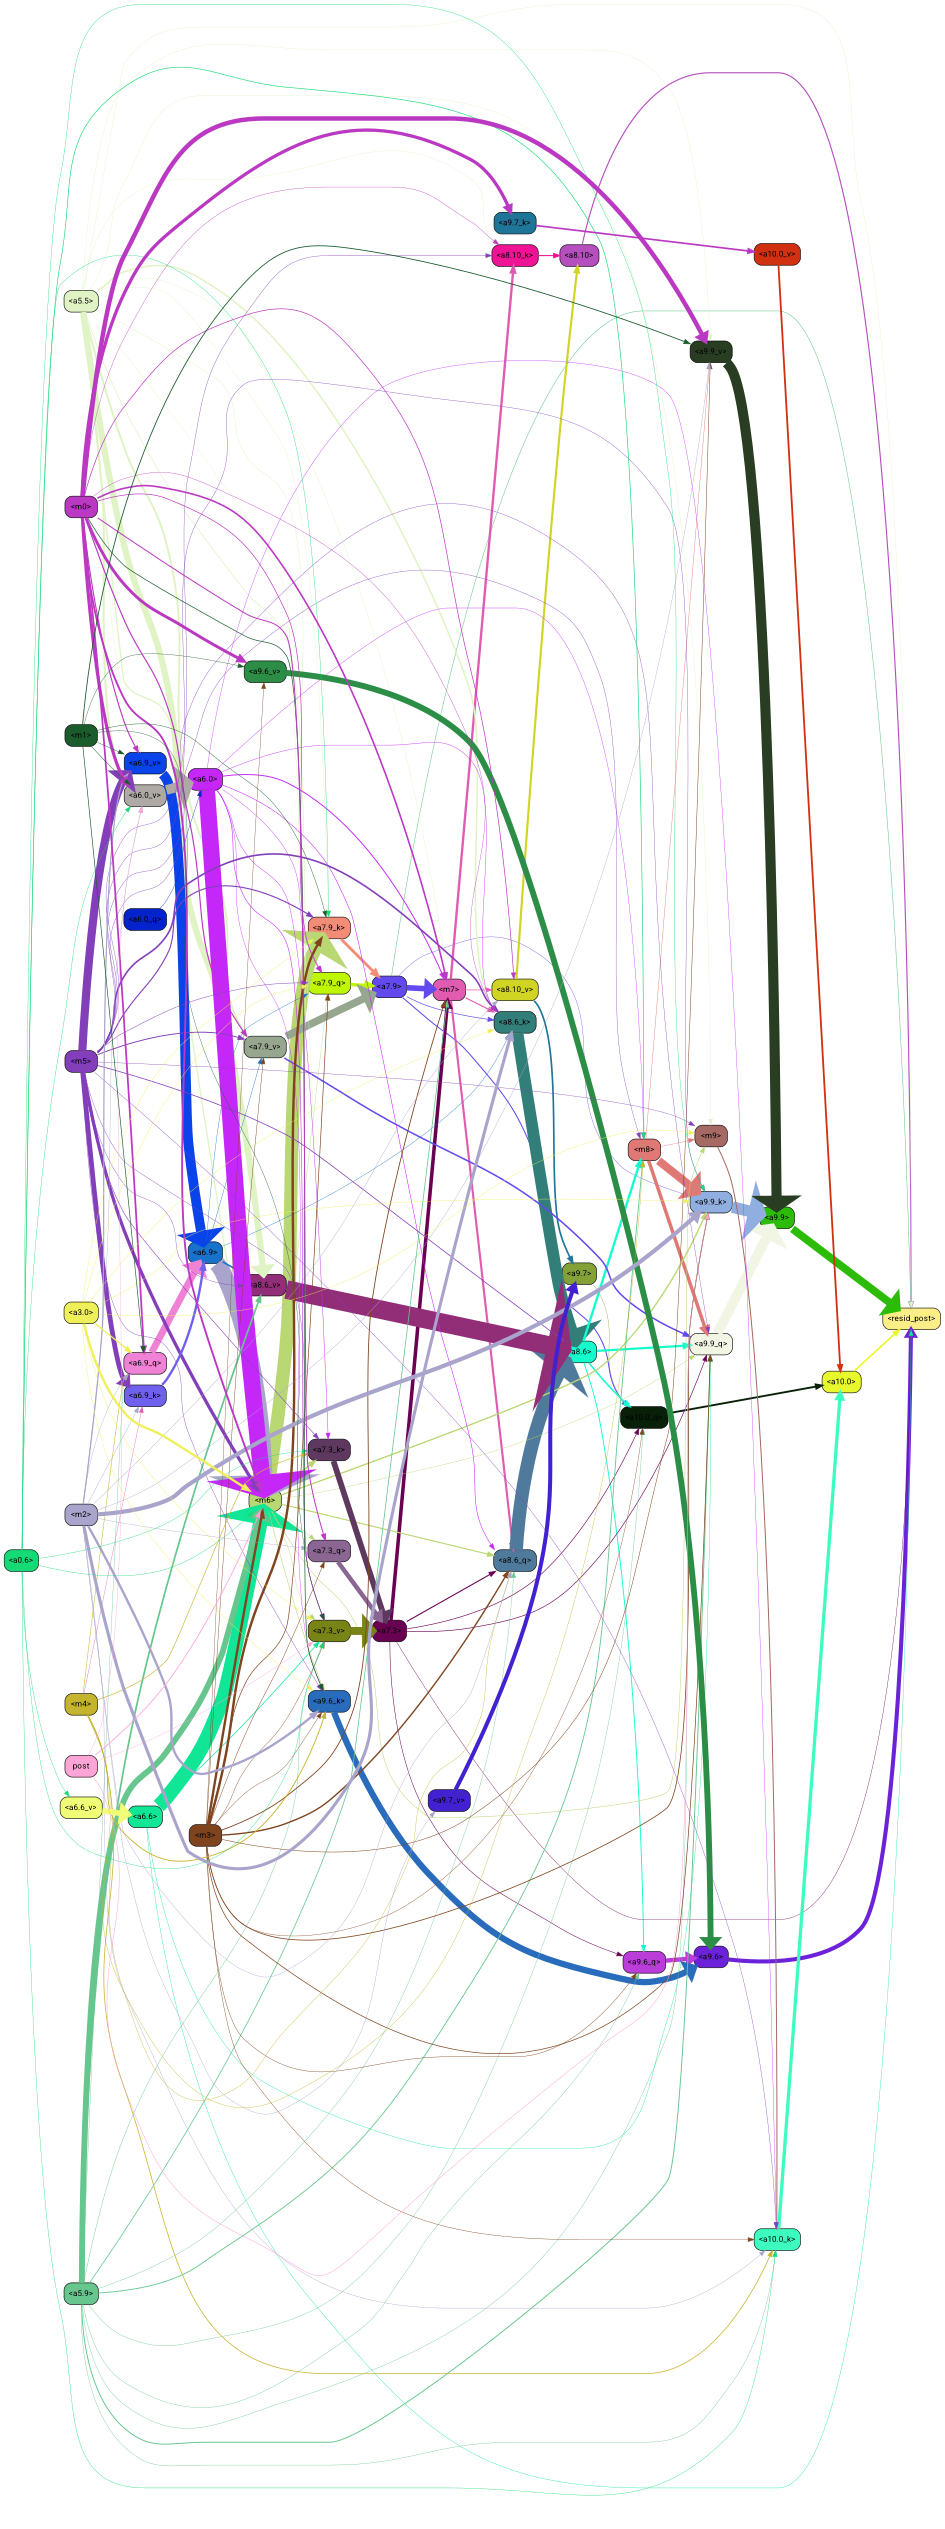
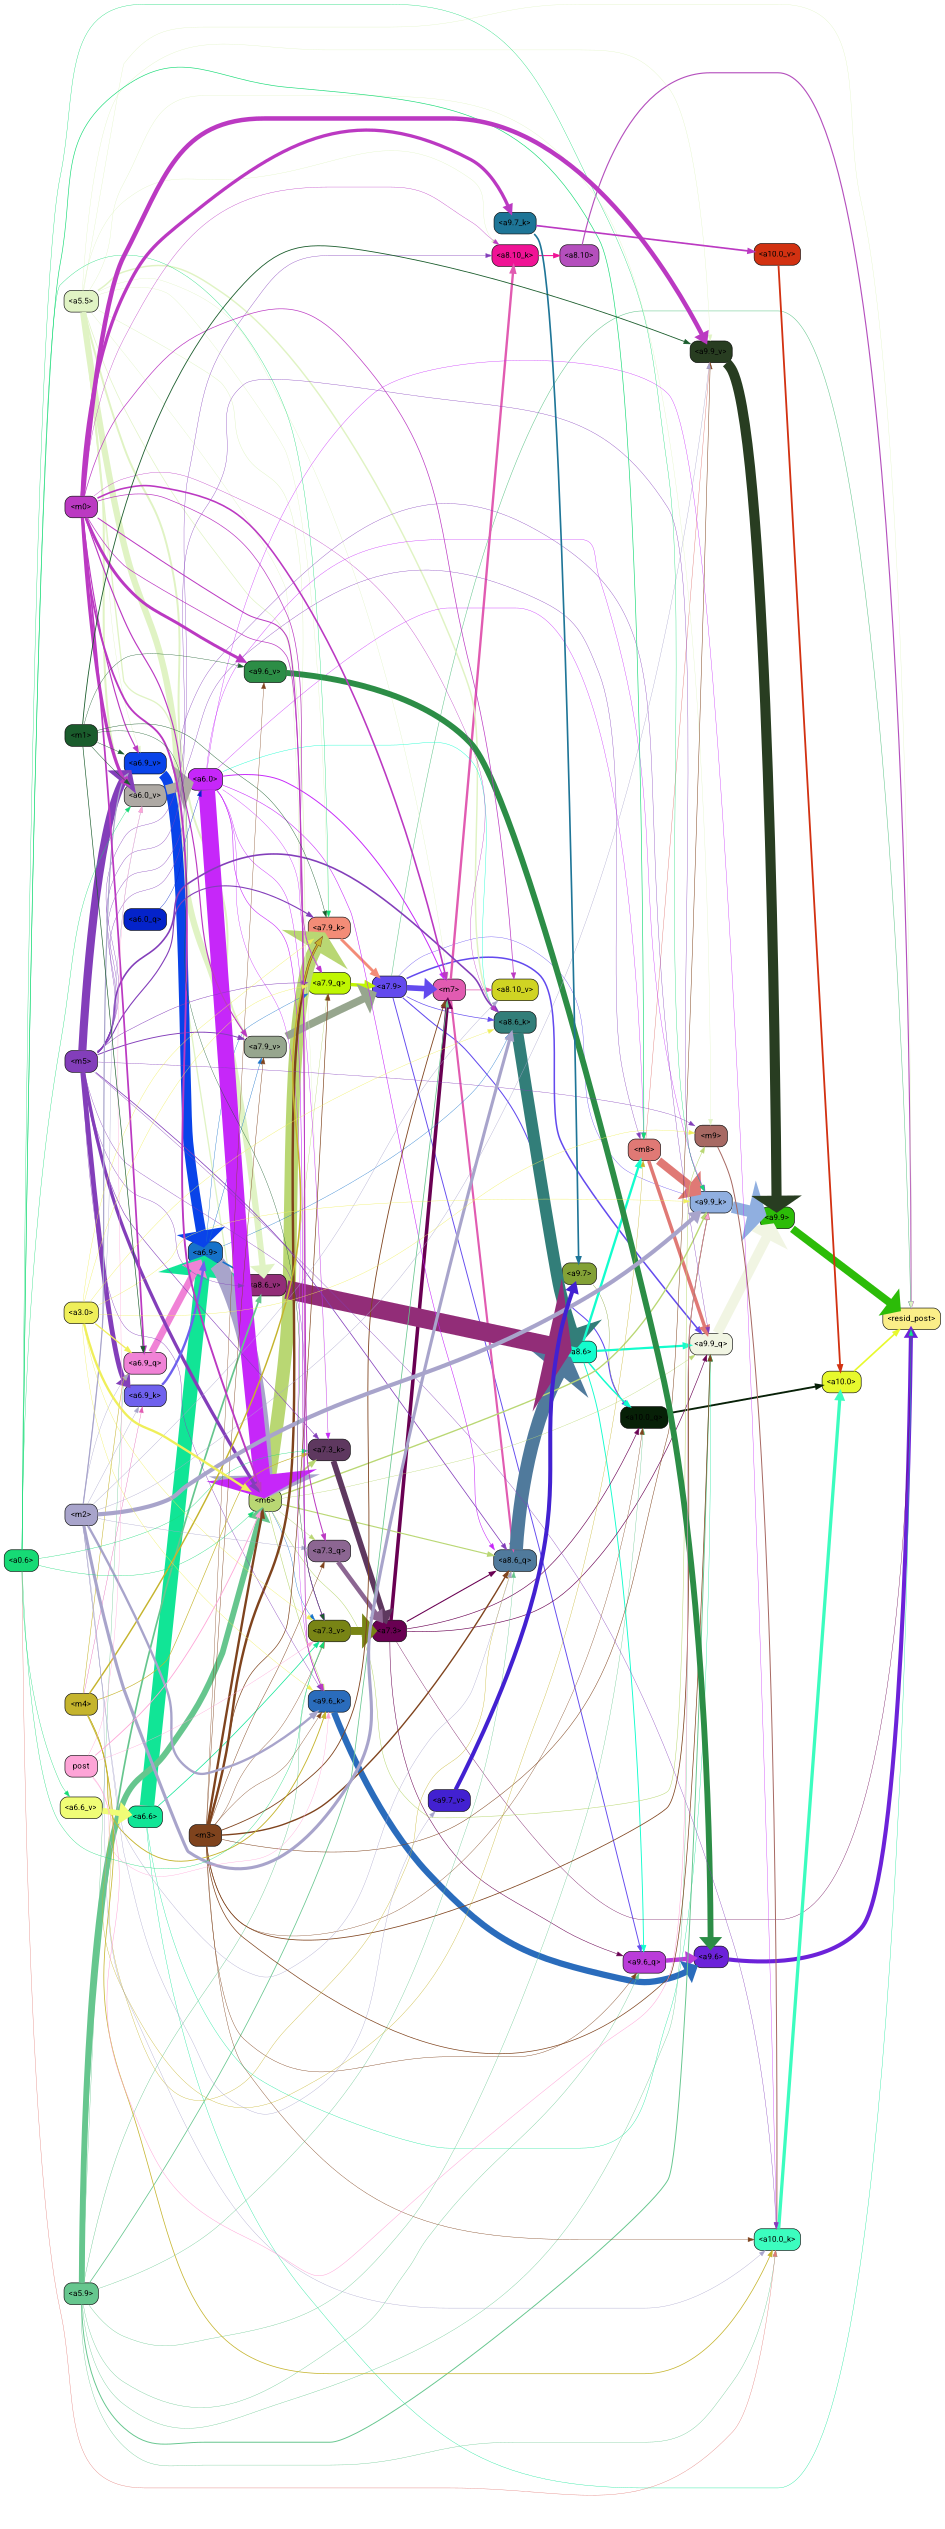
none -> (609, 613)
(542, 643) -> none
(459, 750) -> (459, 750)
(477, 1003) -> none
(304, 1047) -> (304, 1047)
(554, 1129) -> (568, 744)
(675, 1144) -> none
(343, 1174) -> (329, 1303)
(499, 1178) -> (555, 1103)
none -> (274, 1339)
none -> (519, 1471)
(290, 1555) -> (290, 1555)
(228, 1678) -> (175, 1538)
(552, 1832) -> none
none -> (235, 1862)
(80, 2442) -> (80, 2442)
